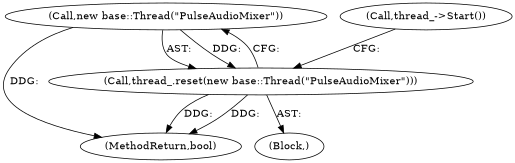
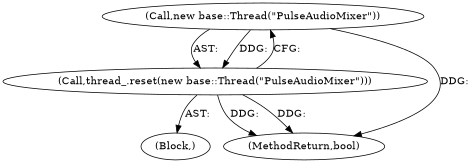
(426, 16) -> none
